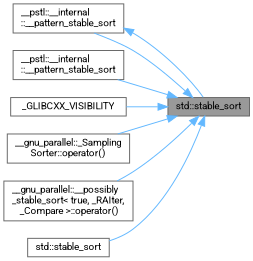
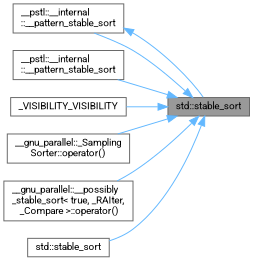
(68, 107) -> (68, 107)
